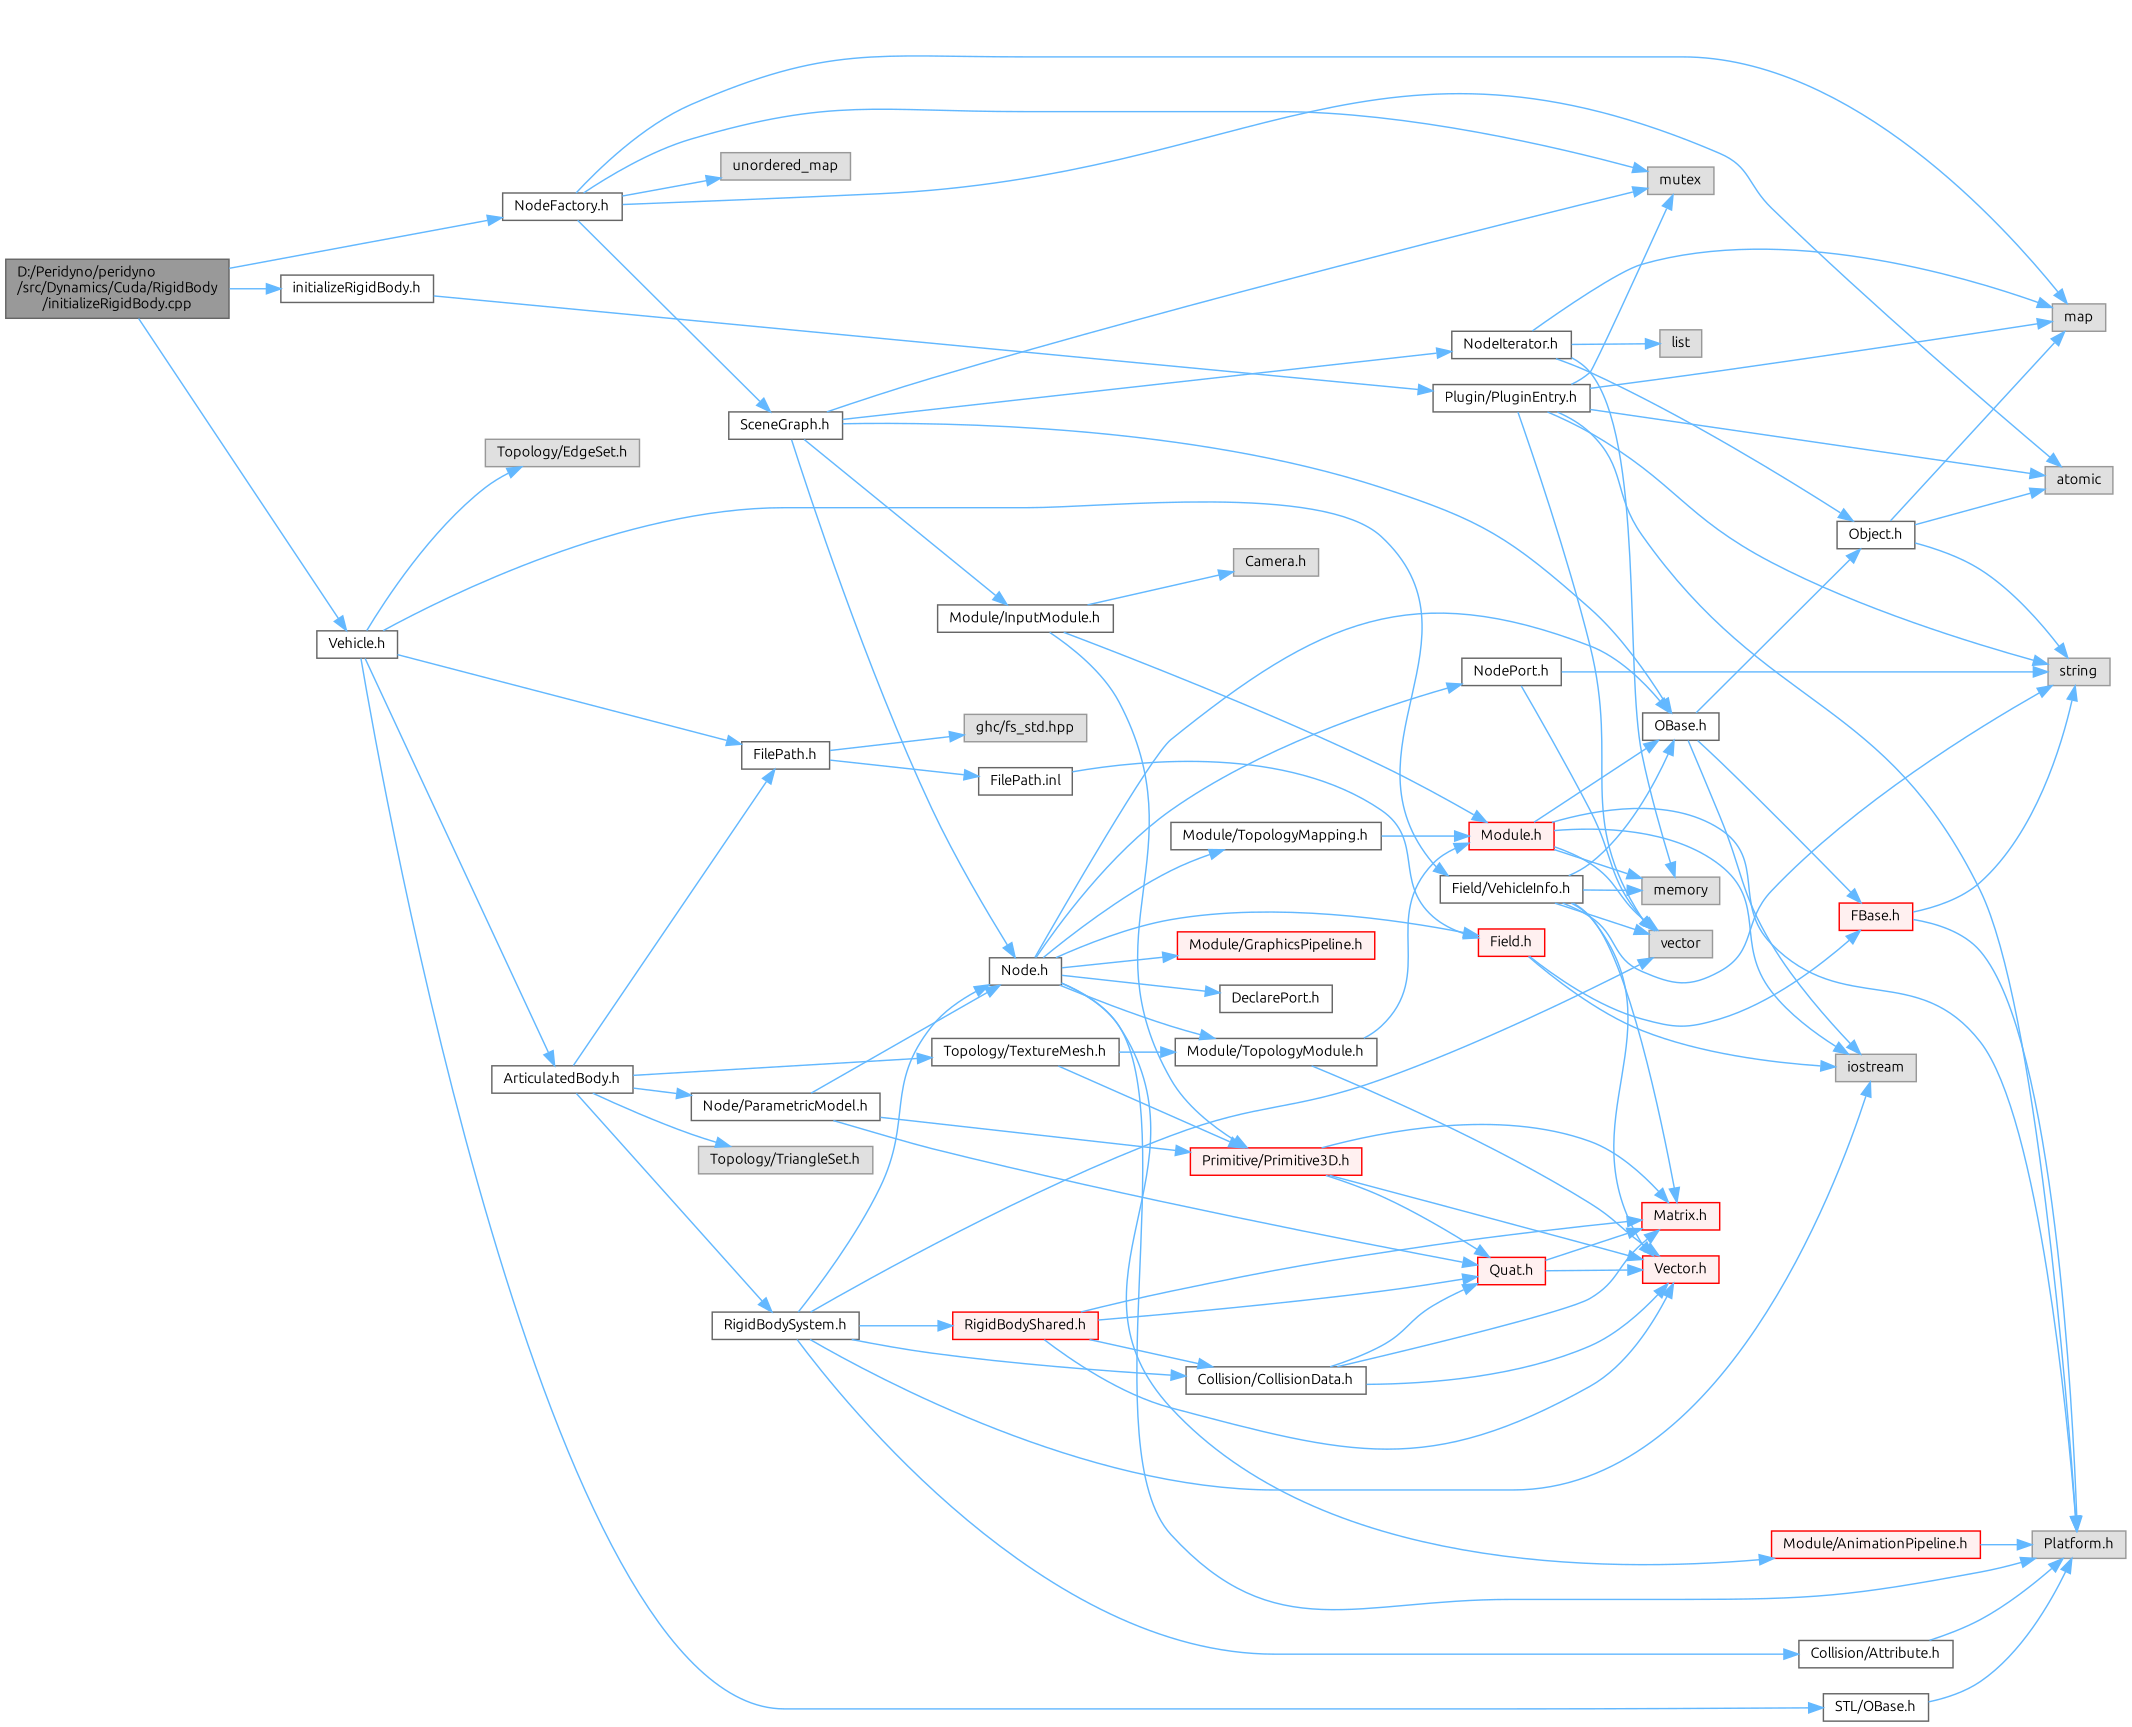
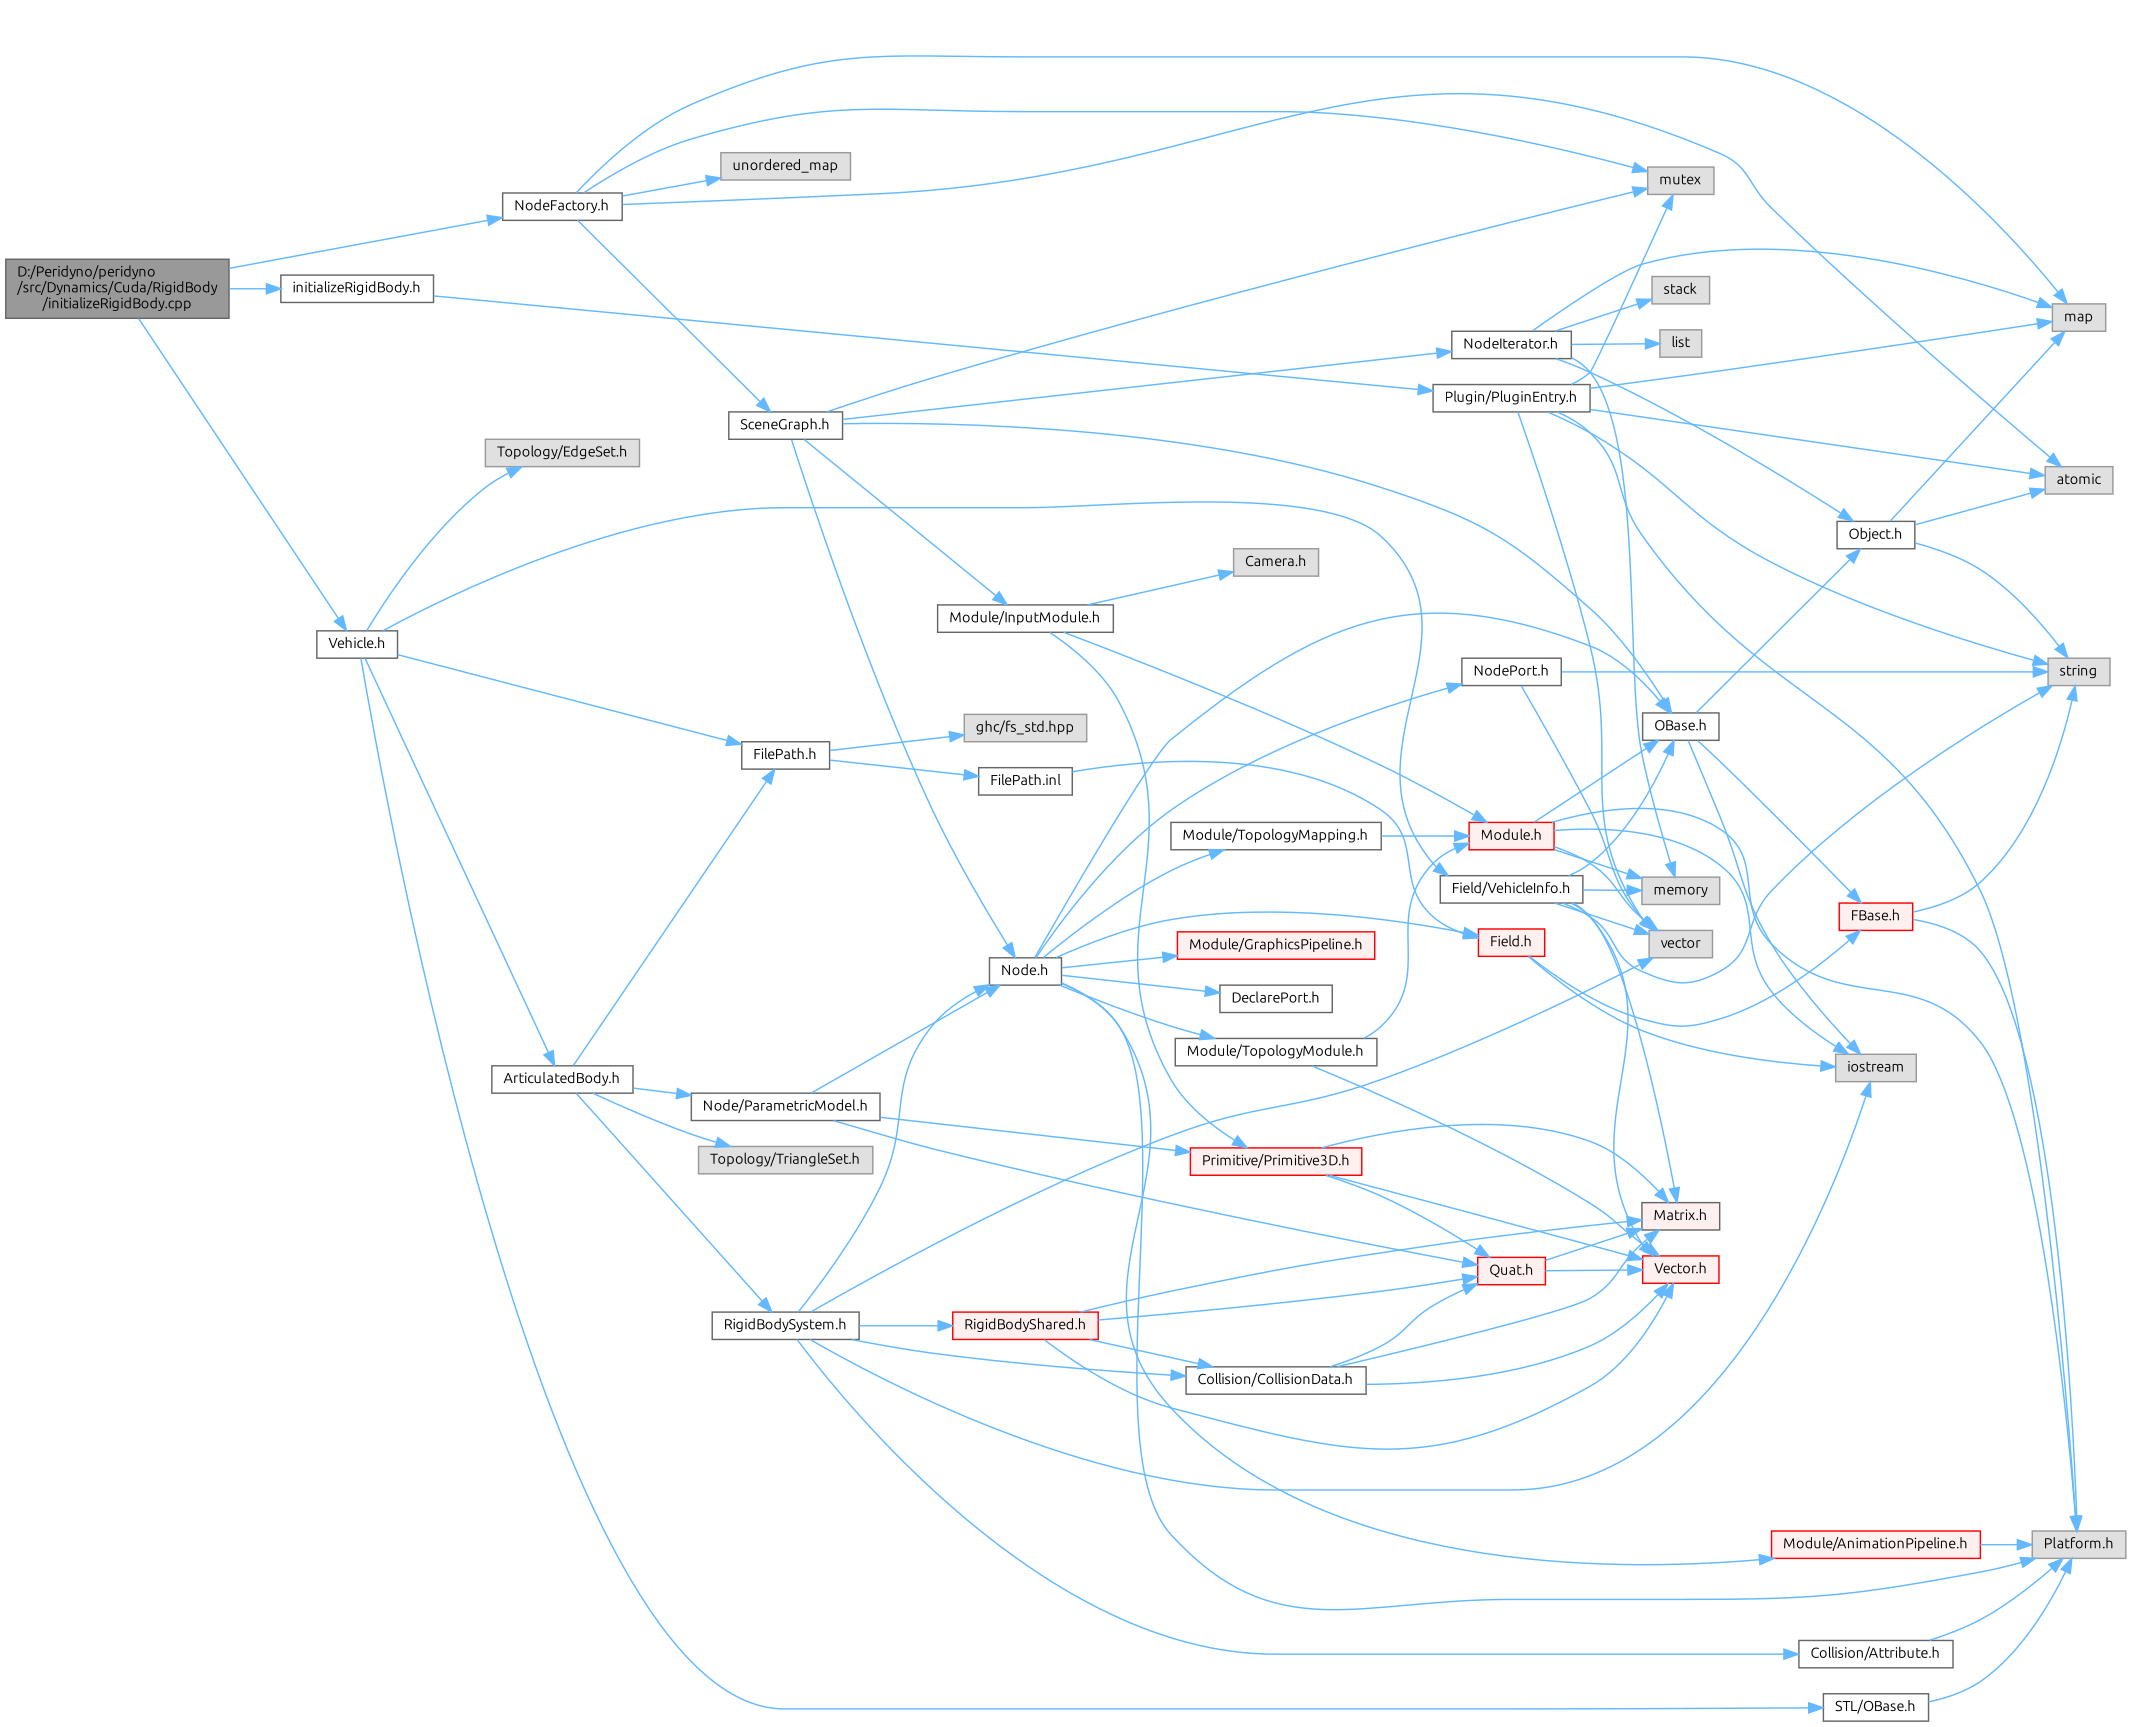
none -> (1681, 290)
(1025, 1052) -> none
(1681, 1216) -> (1681, 1216)
